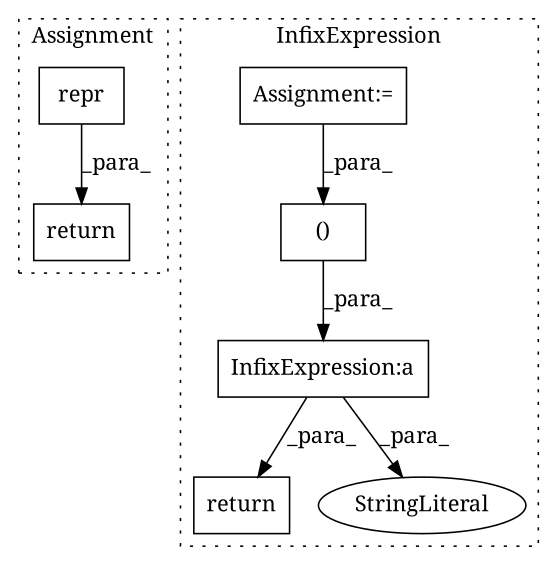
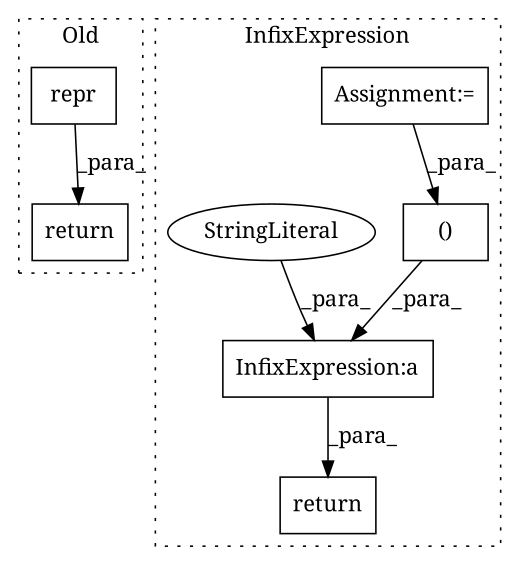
(93, 37) -> (81, 37)
(368, 431) -> (294, 294)
